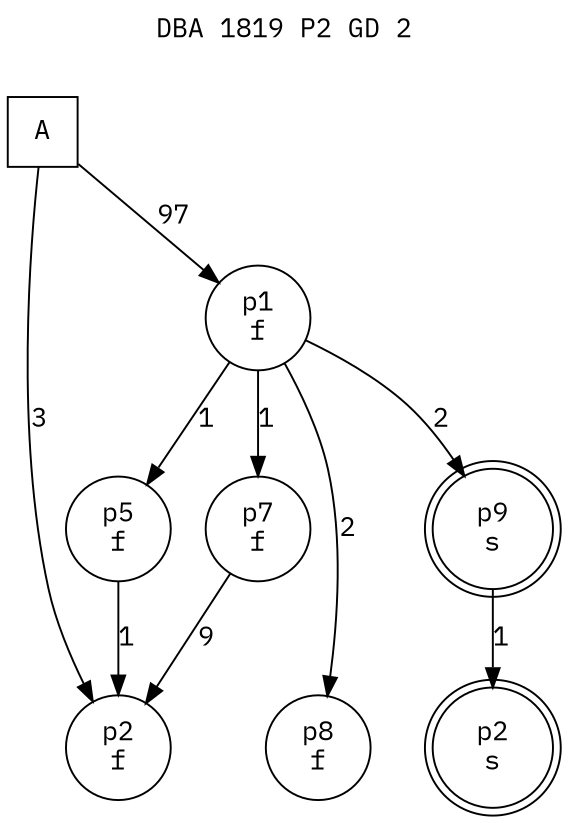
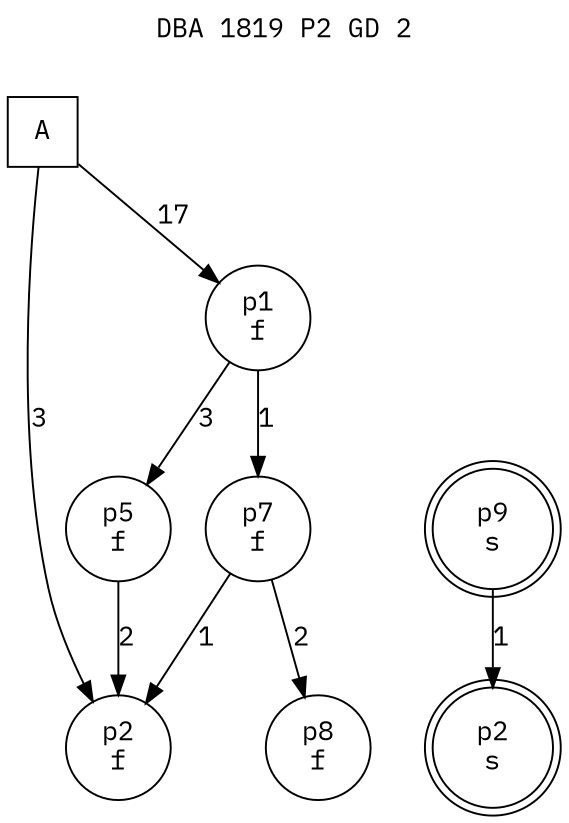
(174, 216) -> (174, 216)
(388, 389) -> none
(207, 420) -> (207, 420)
(335, 515) -> (285, 629)
(127, 638) -> (127, 638)
(207, 638) -> (207, 638)
